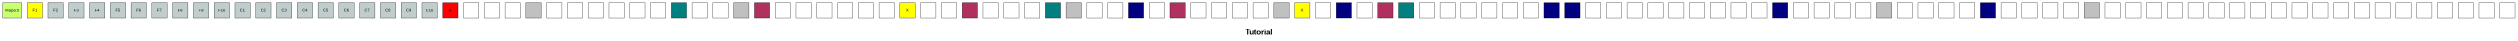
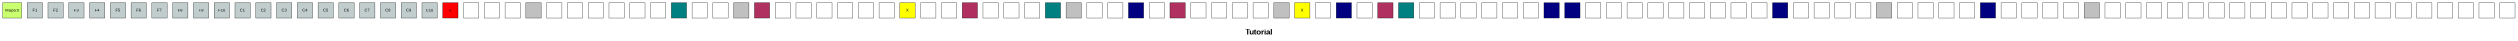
(35, 10) -> (35, 10)
